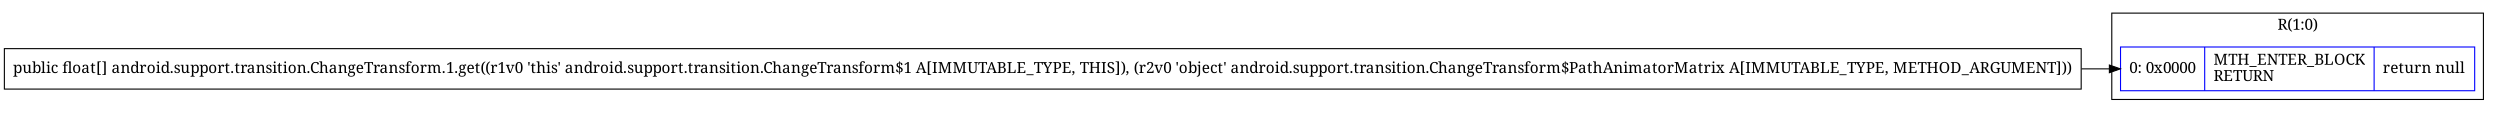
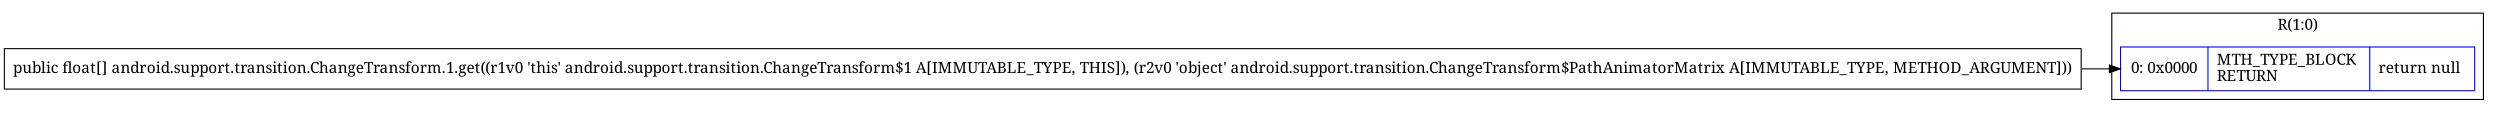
(2289, 60) -> (2287, 60)
